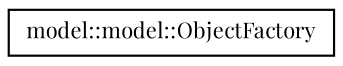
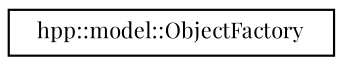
(171, 33) -> (171, 33)
